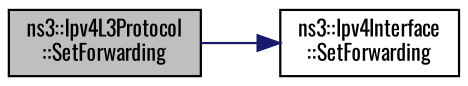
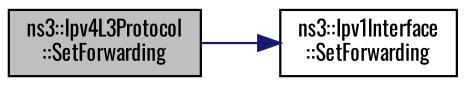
(370, 43) -> (369, 43)
